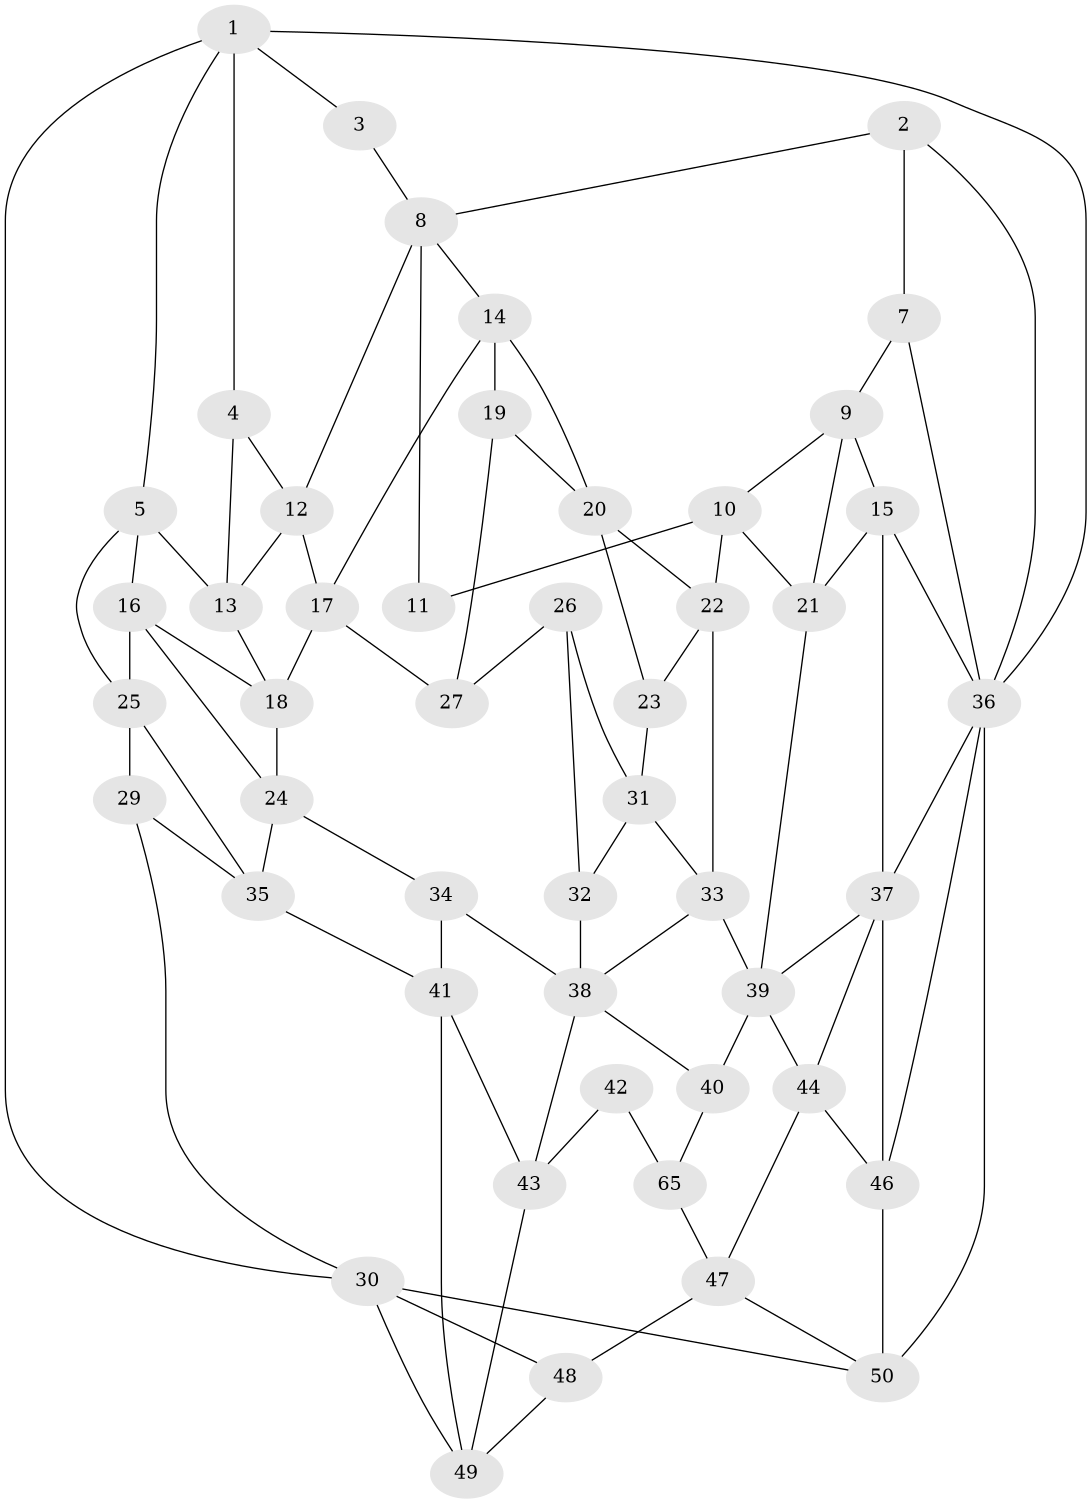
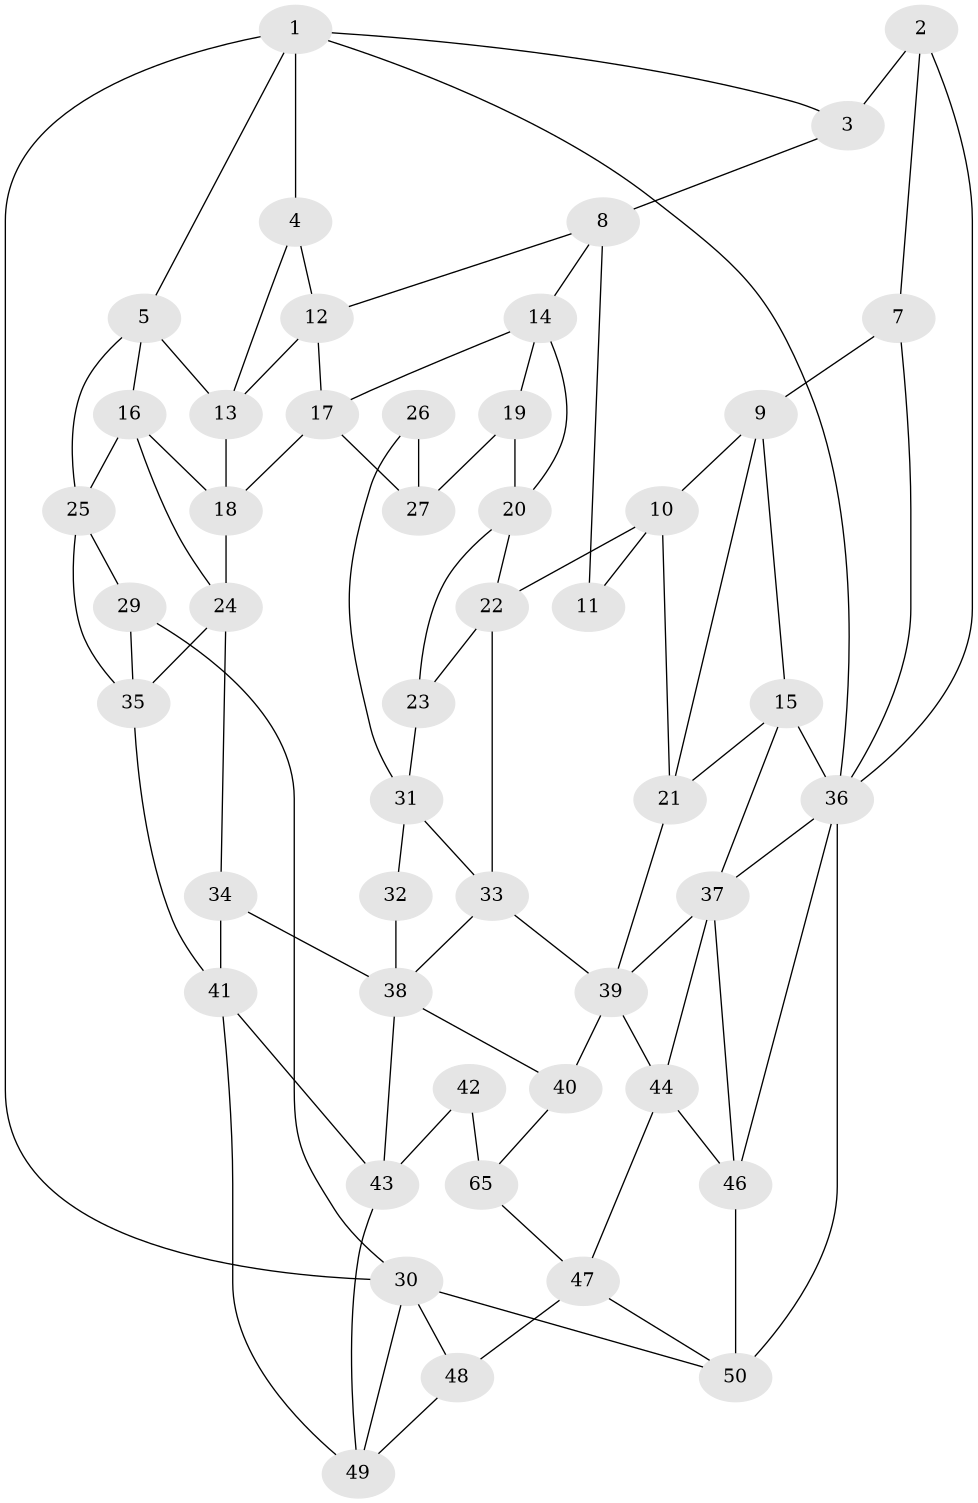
(663, 174) -> (885, 78)
(573, 752) -> none
